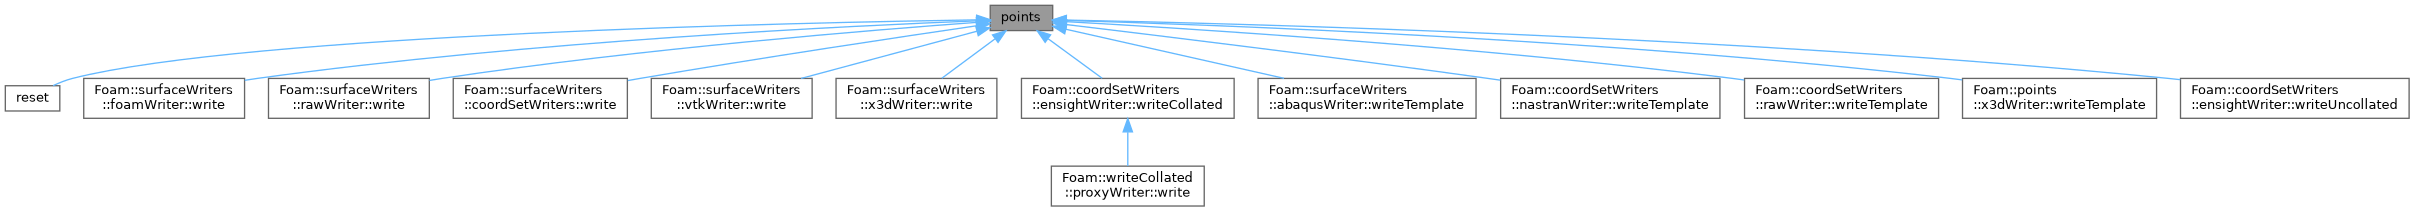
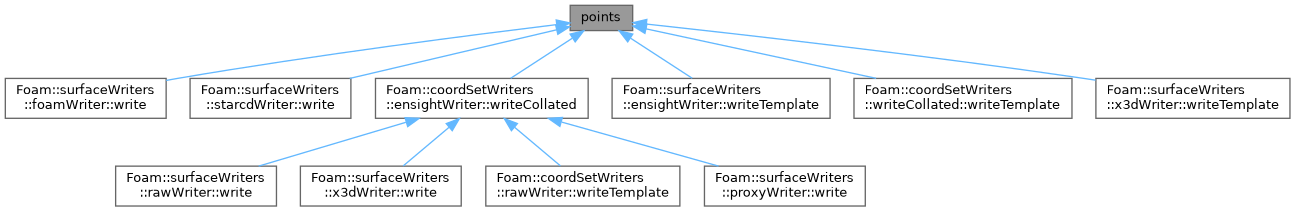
(1406, 45) -> (538, 147)
(702, 46) -> (332, 144)
(968, 59) -> (426, 147)
(33, 98) -> none
(540, 98) -> (270, 98)
(732, 98) -> none
(1367, 98) -> (721, 98)
(1610, 98) -> (963, 98)
(2060, 98) -> (1193, 98)
(2295, 98) -> none
(1128, 186) -> (785, 186)
